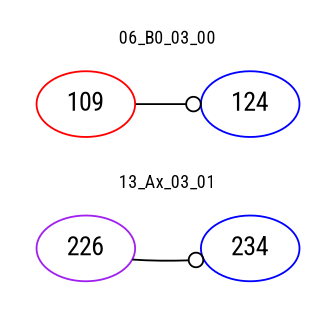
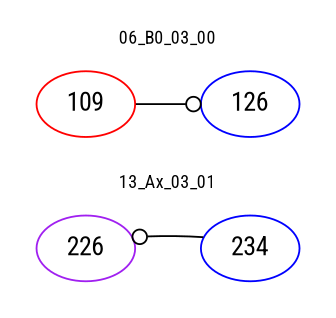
(250, 104) -> (250, 104)
(160, 261) -> (175, 236)
